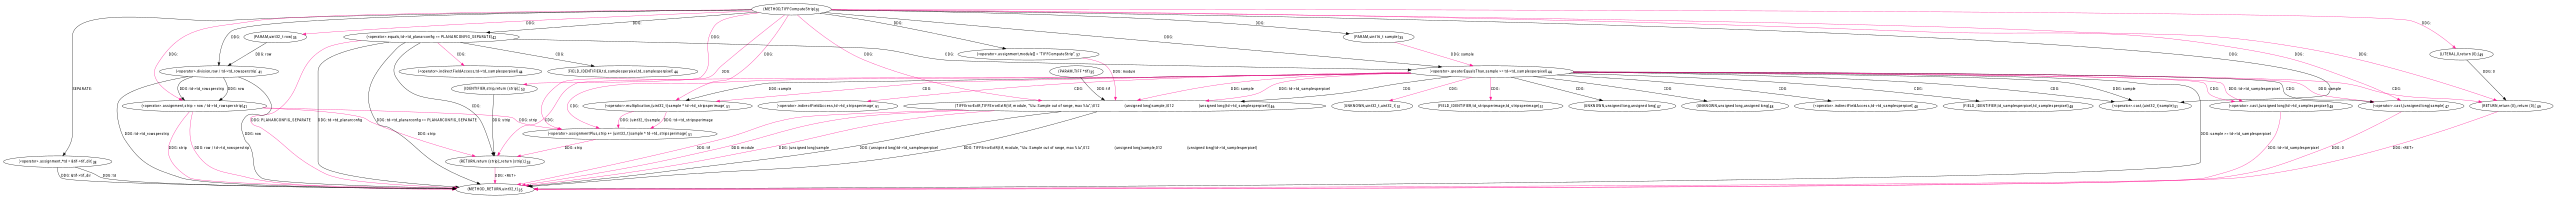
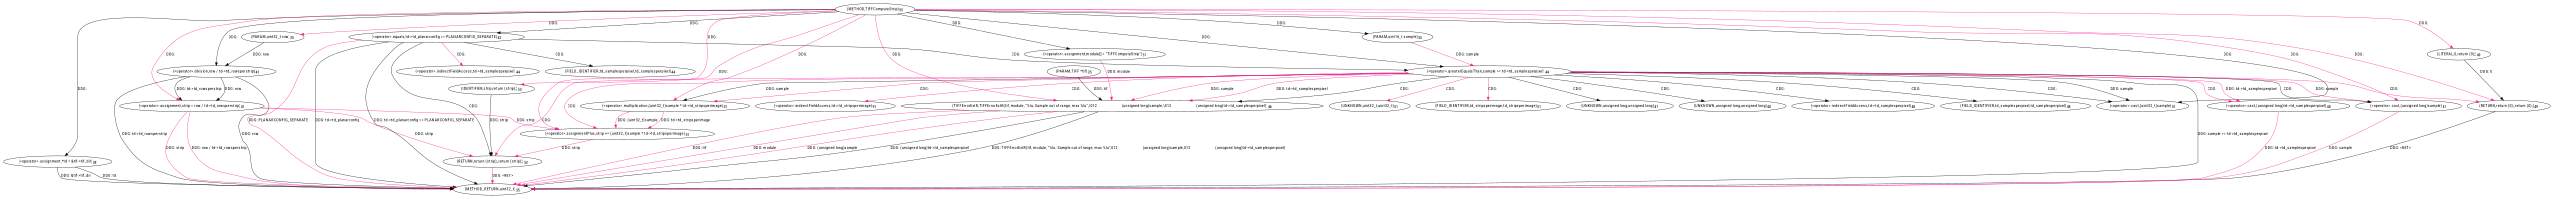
(83, 89) -> (83, 89)
(2338, 148) -> (2341, 148)
(1522, 186) -> (1520, 186)
